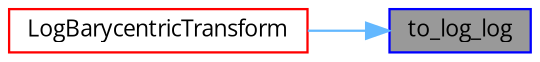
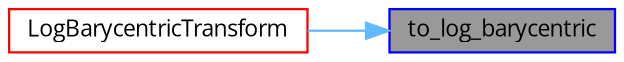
(460, 31) -> (502, 31)
